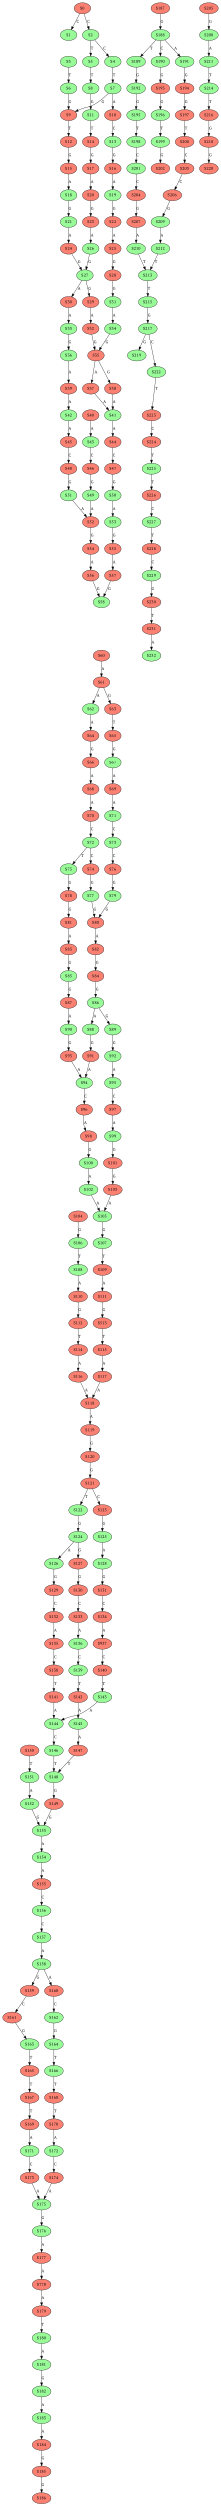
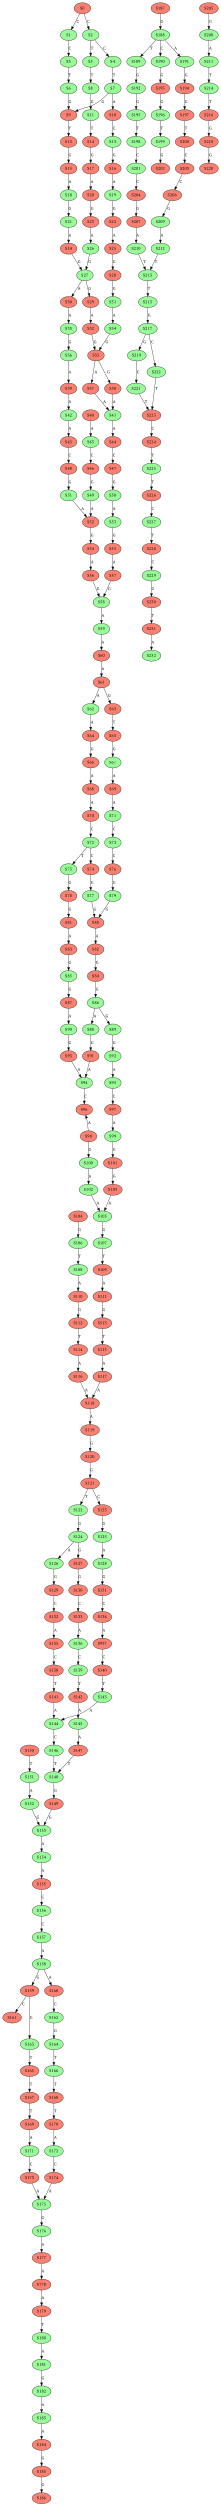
none -> (69, 47)
none -> (136, 389)
none -> (101, 629)
(84, 1122) -> (88, 1124)
(20, 2030) -> (30, 2016)
